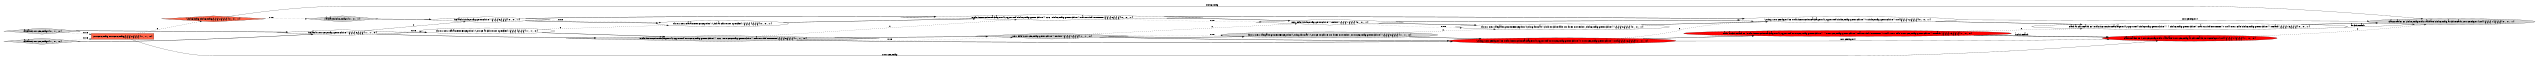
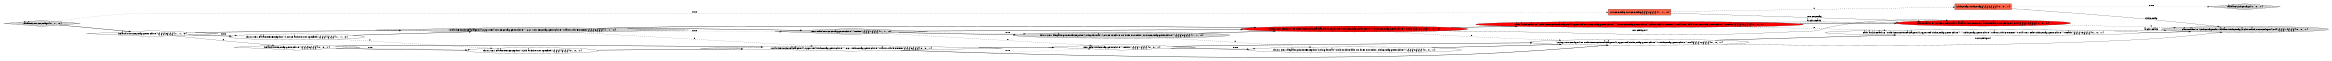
(214, 19) -> (1983, 7)
(402, 19) -> none
(42, 41) -> none
